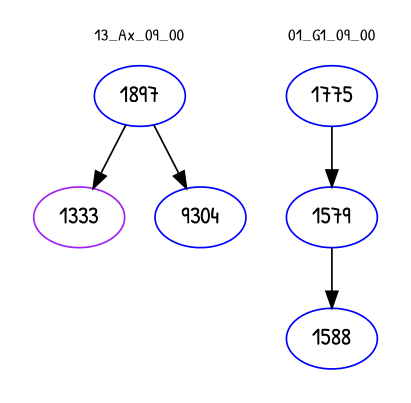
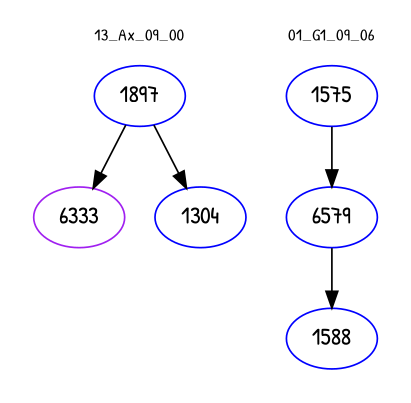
(332, 36) -> (332, 36)
(332, 96) -> (332, 96)
(79, 217) -> (79, 217)
(200, 217) -> (200, 217)
(332, 217) -> (332, 217)
